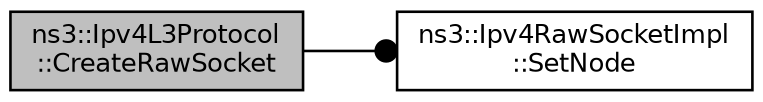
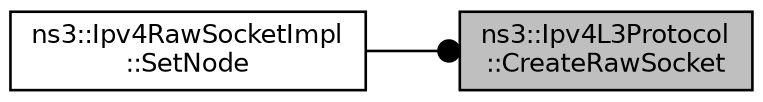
(340, 51) -> (402, 51)
